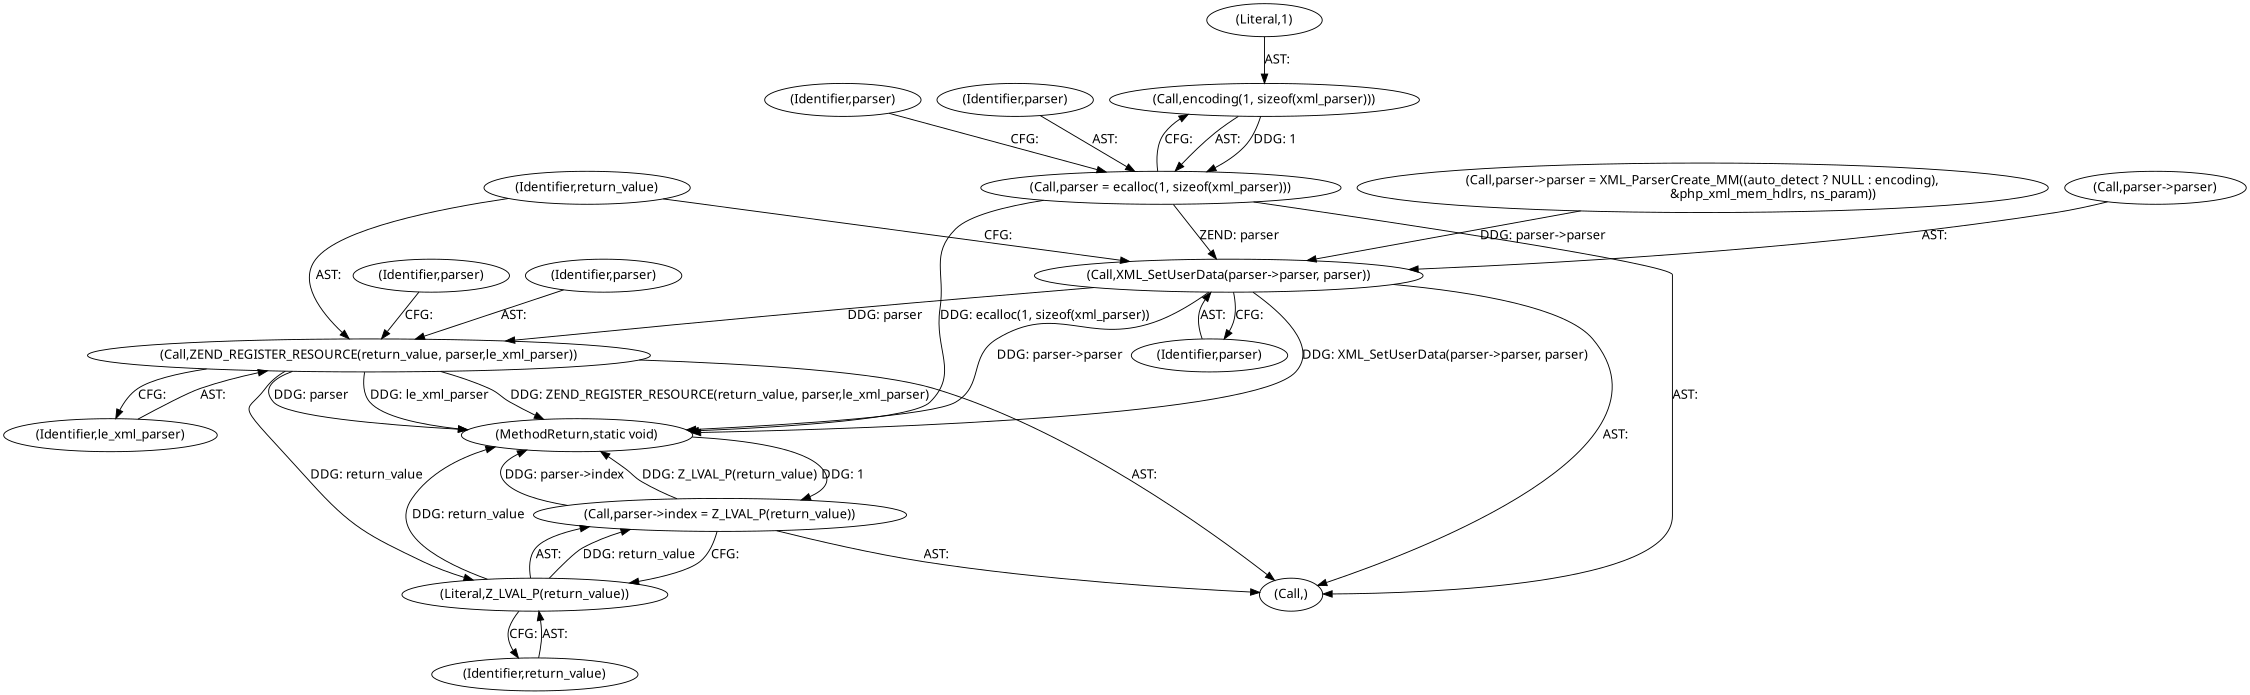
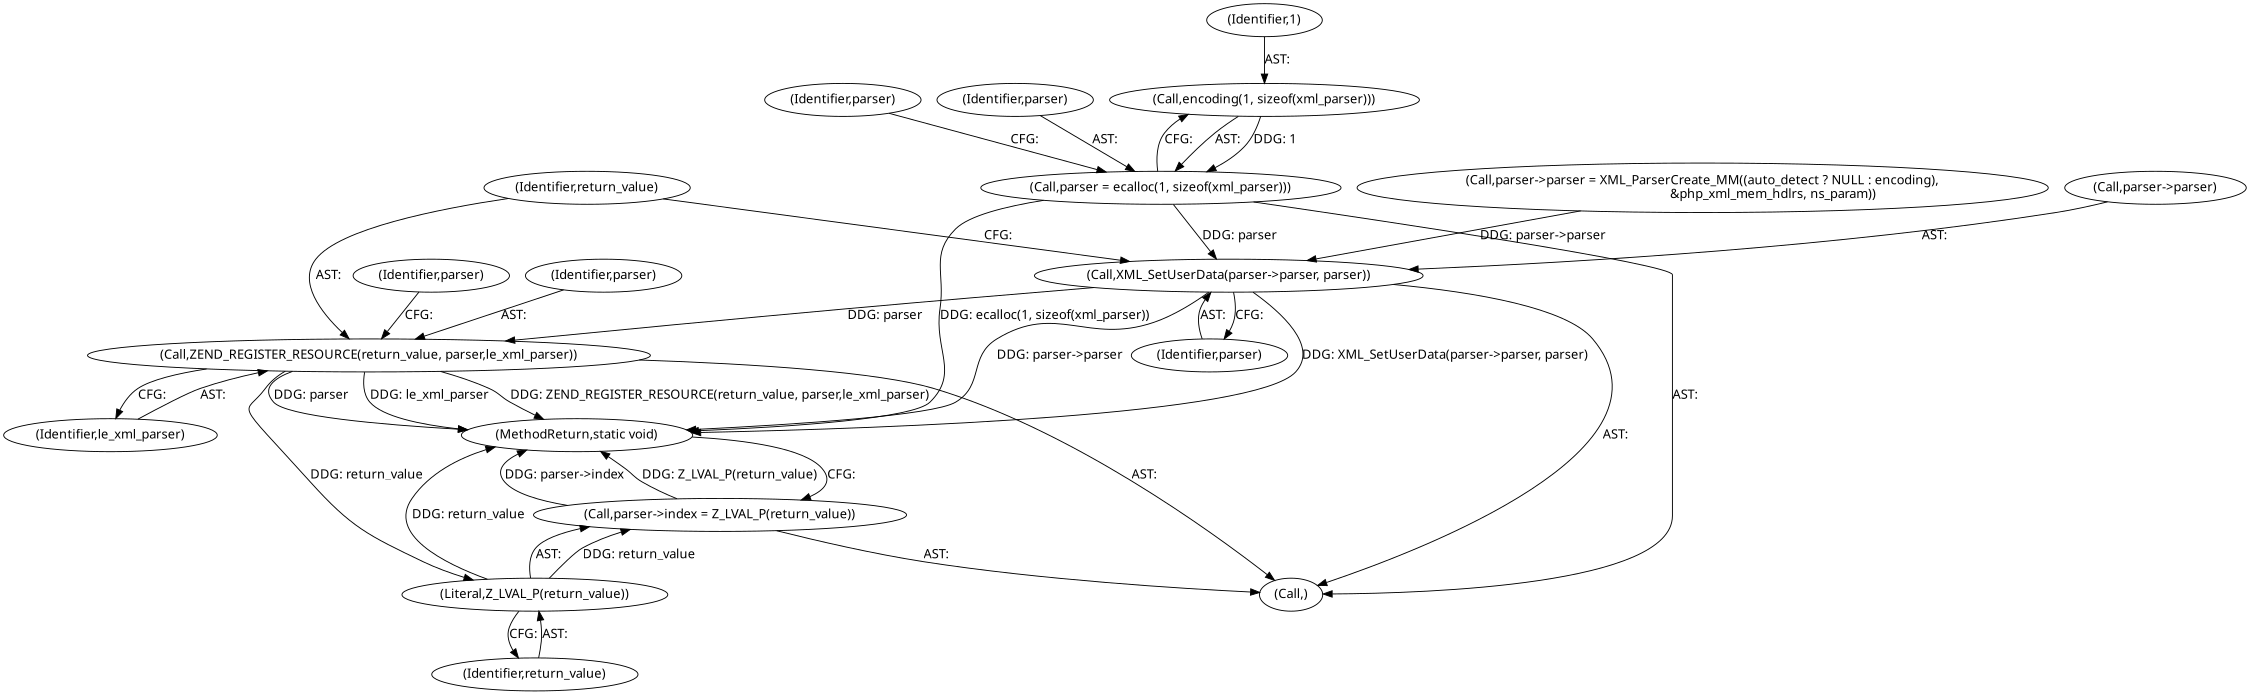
(1265, 20) -> (1265, 20)
(1240, 236) -> (1240, 236)
(843, 475) -> (843, 475)
(687, 569) -> none
